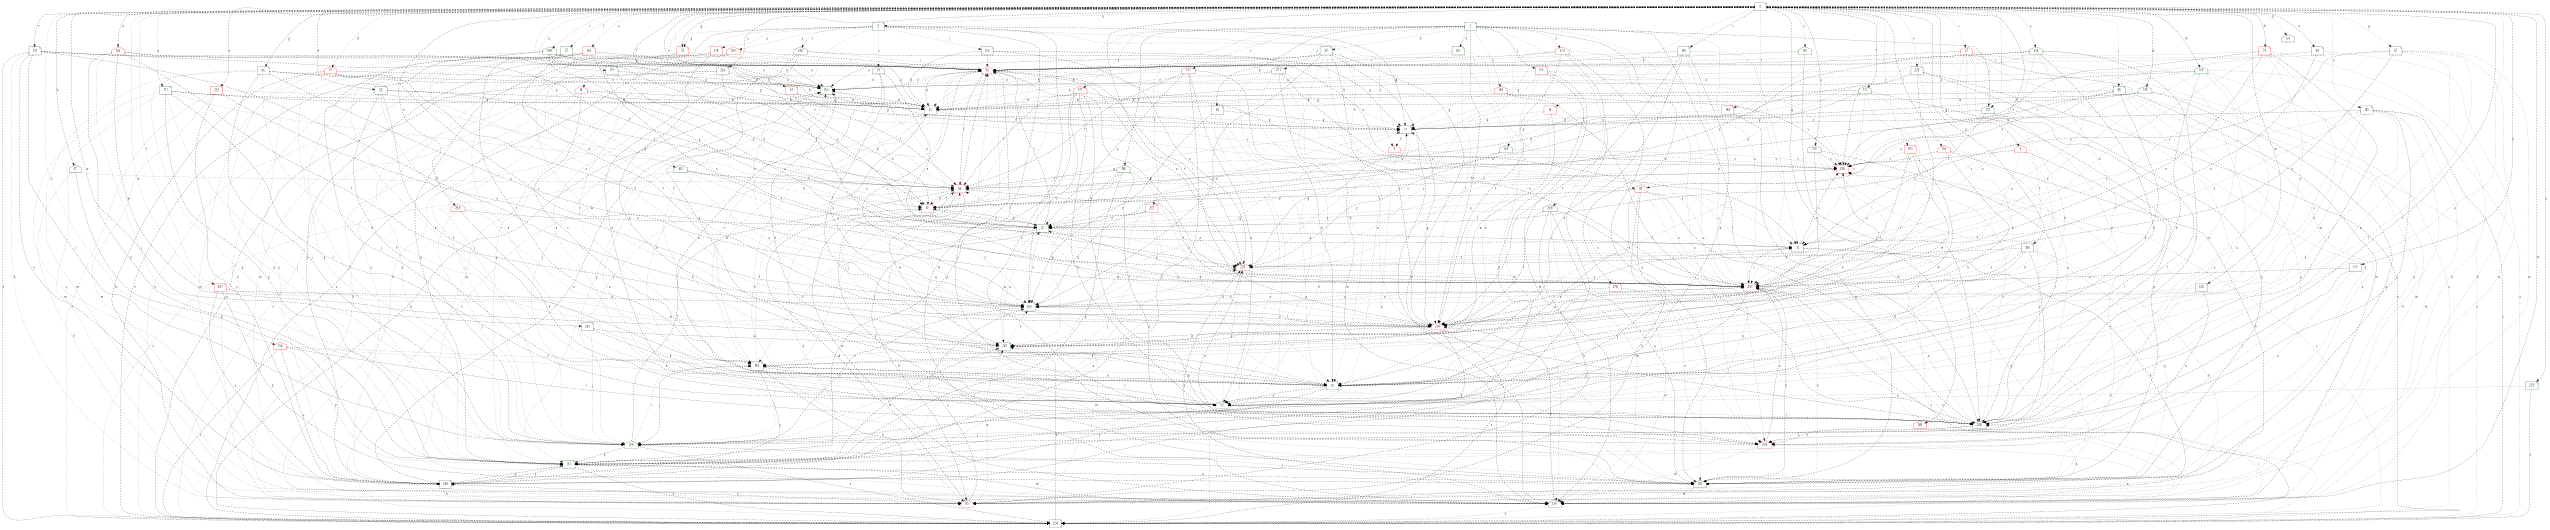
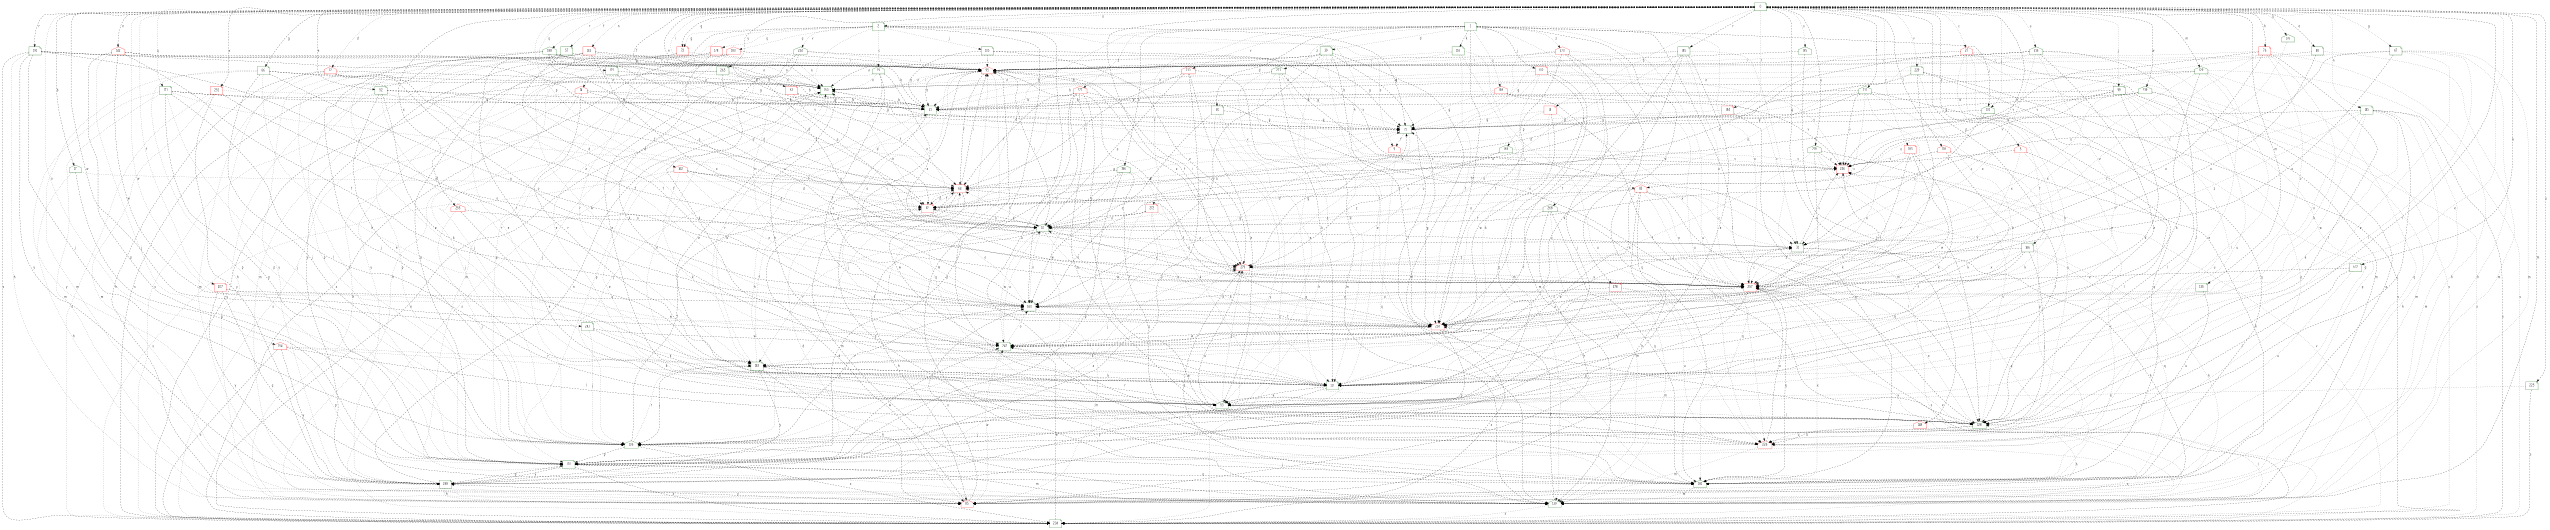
(681, 169) -> (681, 169)
(1043, 228) -> (1043, 228)
